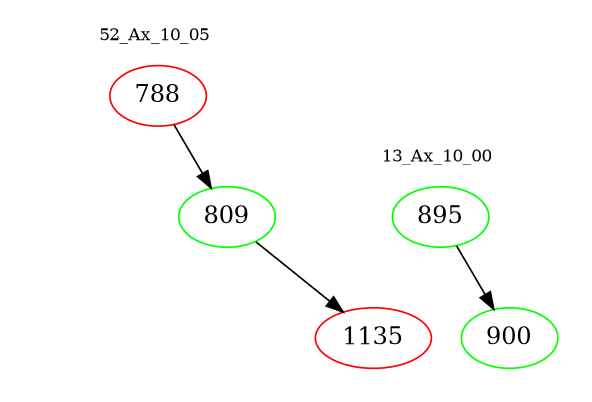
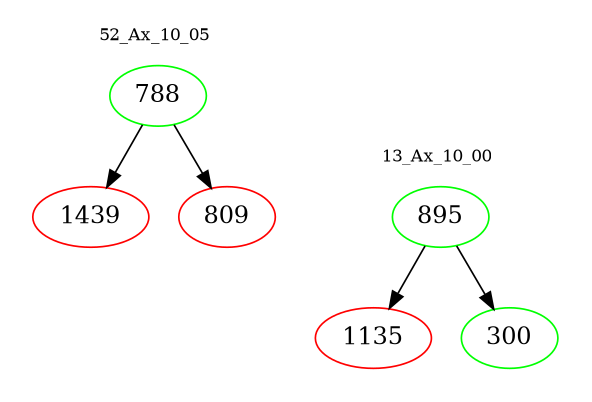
(158, 96) -> (158, 96)
none -> (91, 217)
(227, 217) -> (227, 217)
(293, 272) -> (412, 270)
(510, 338) -> (510, 338)
